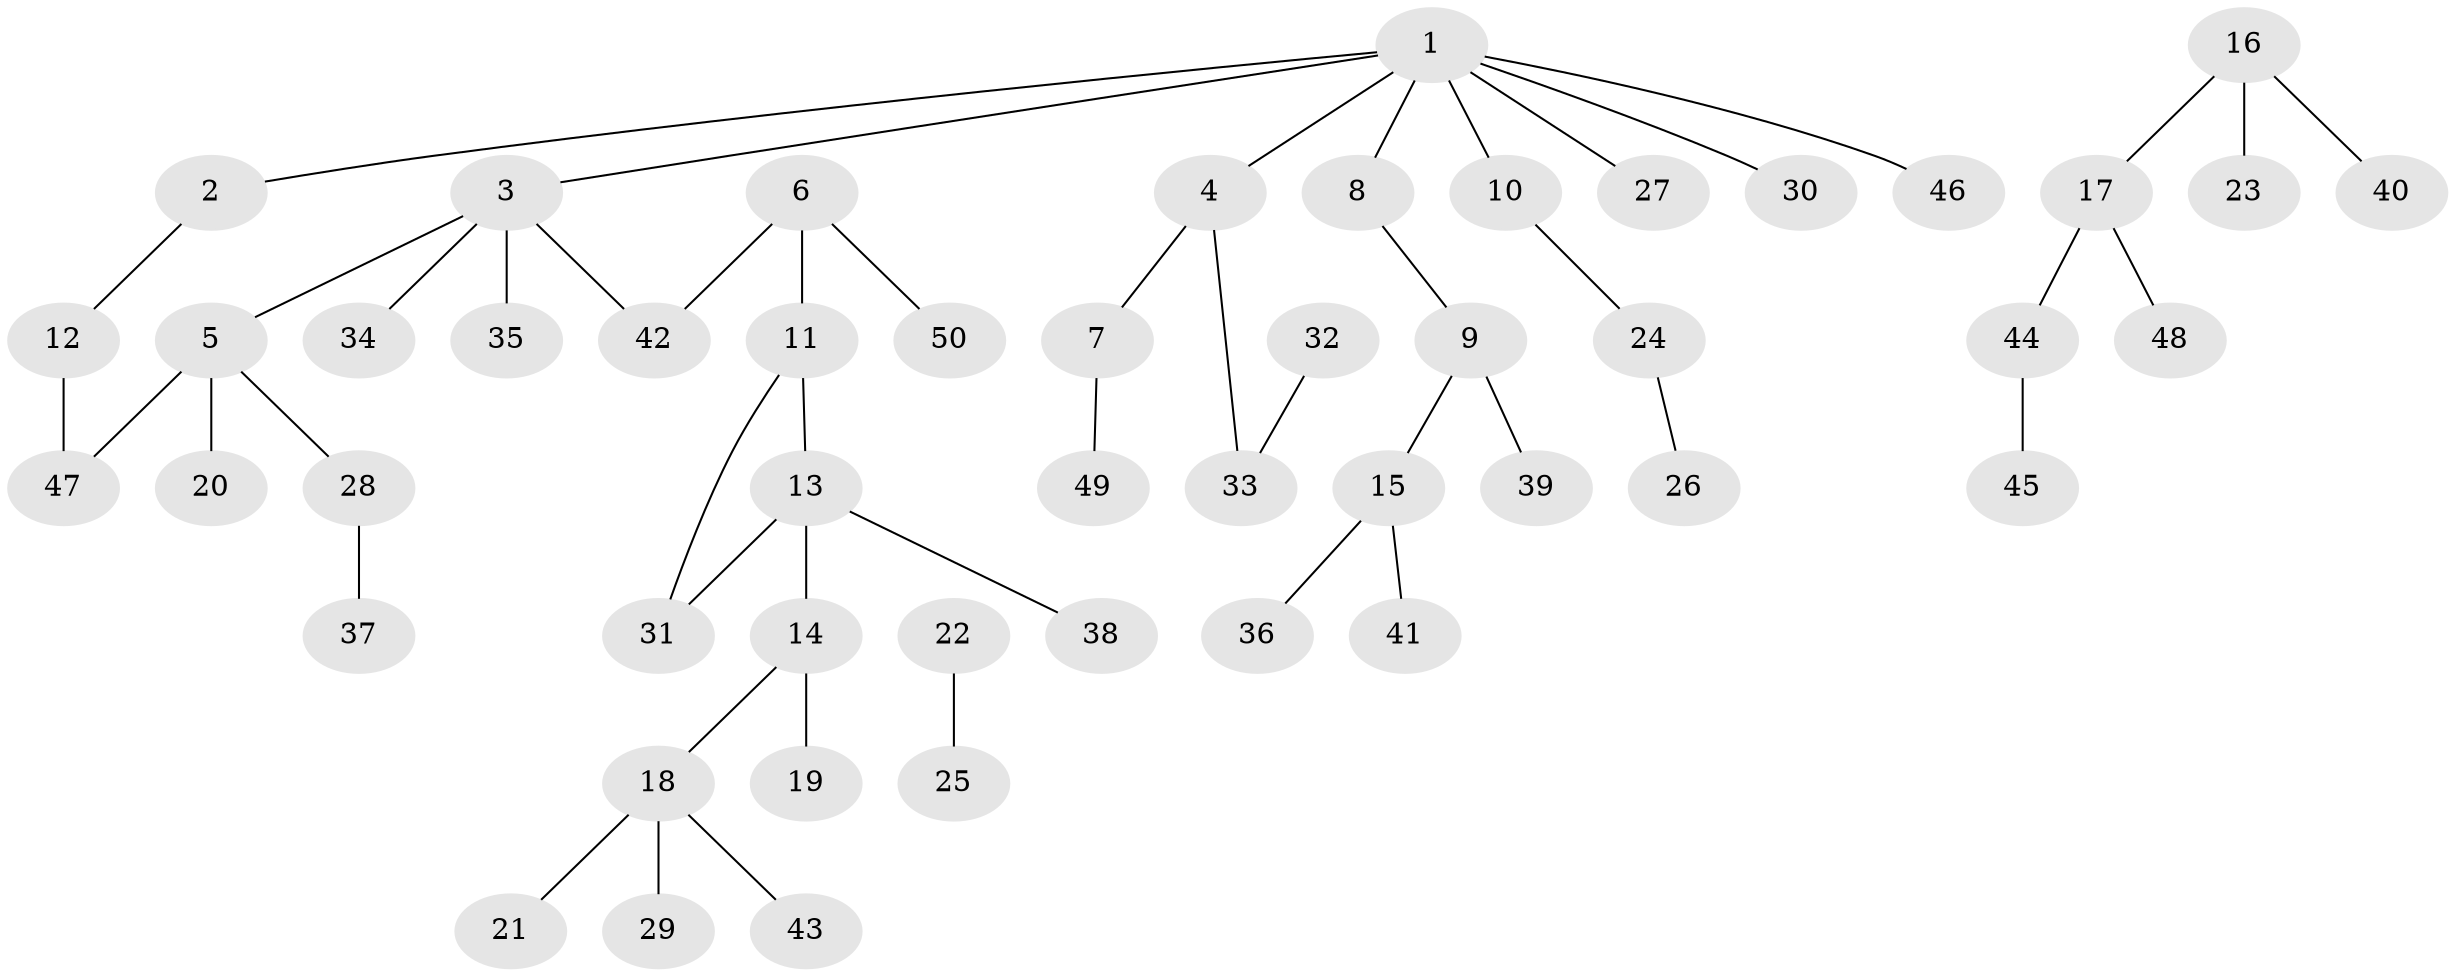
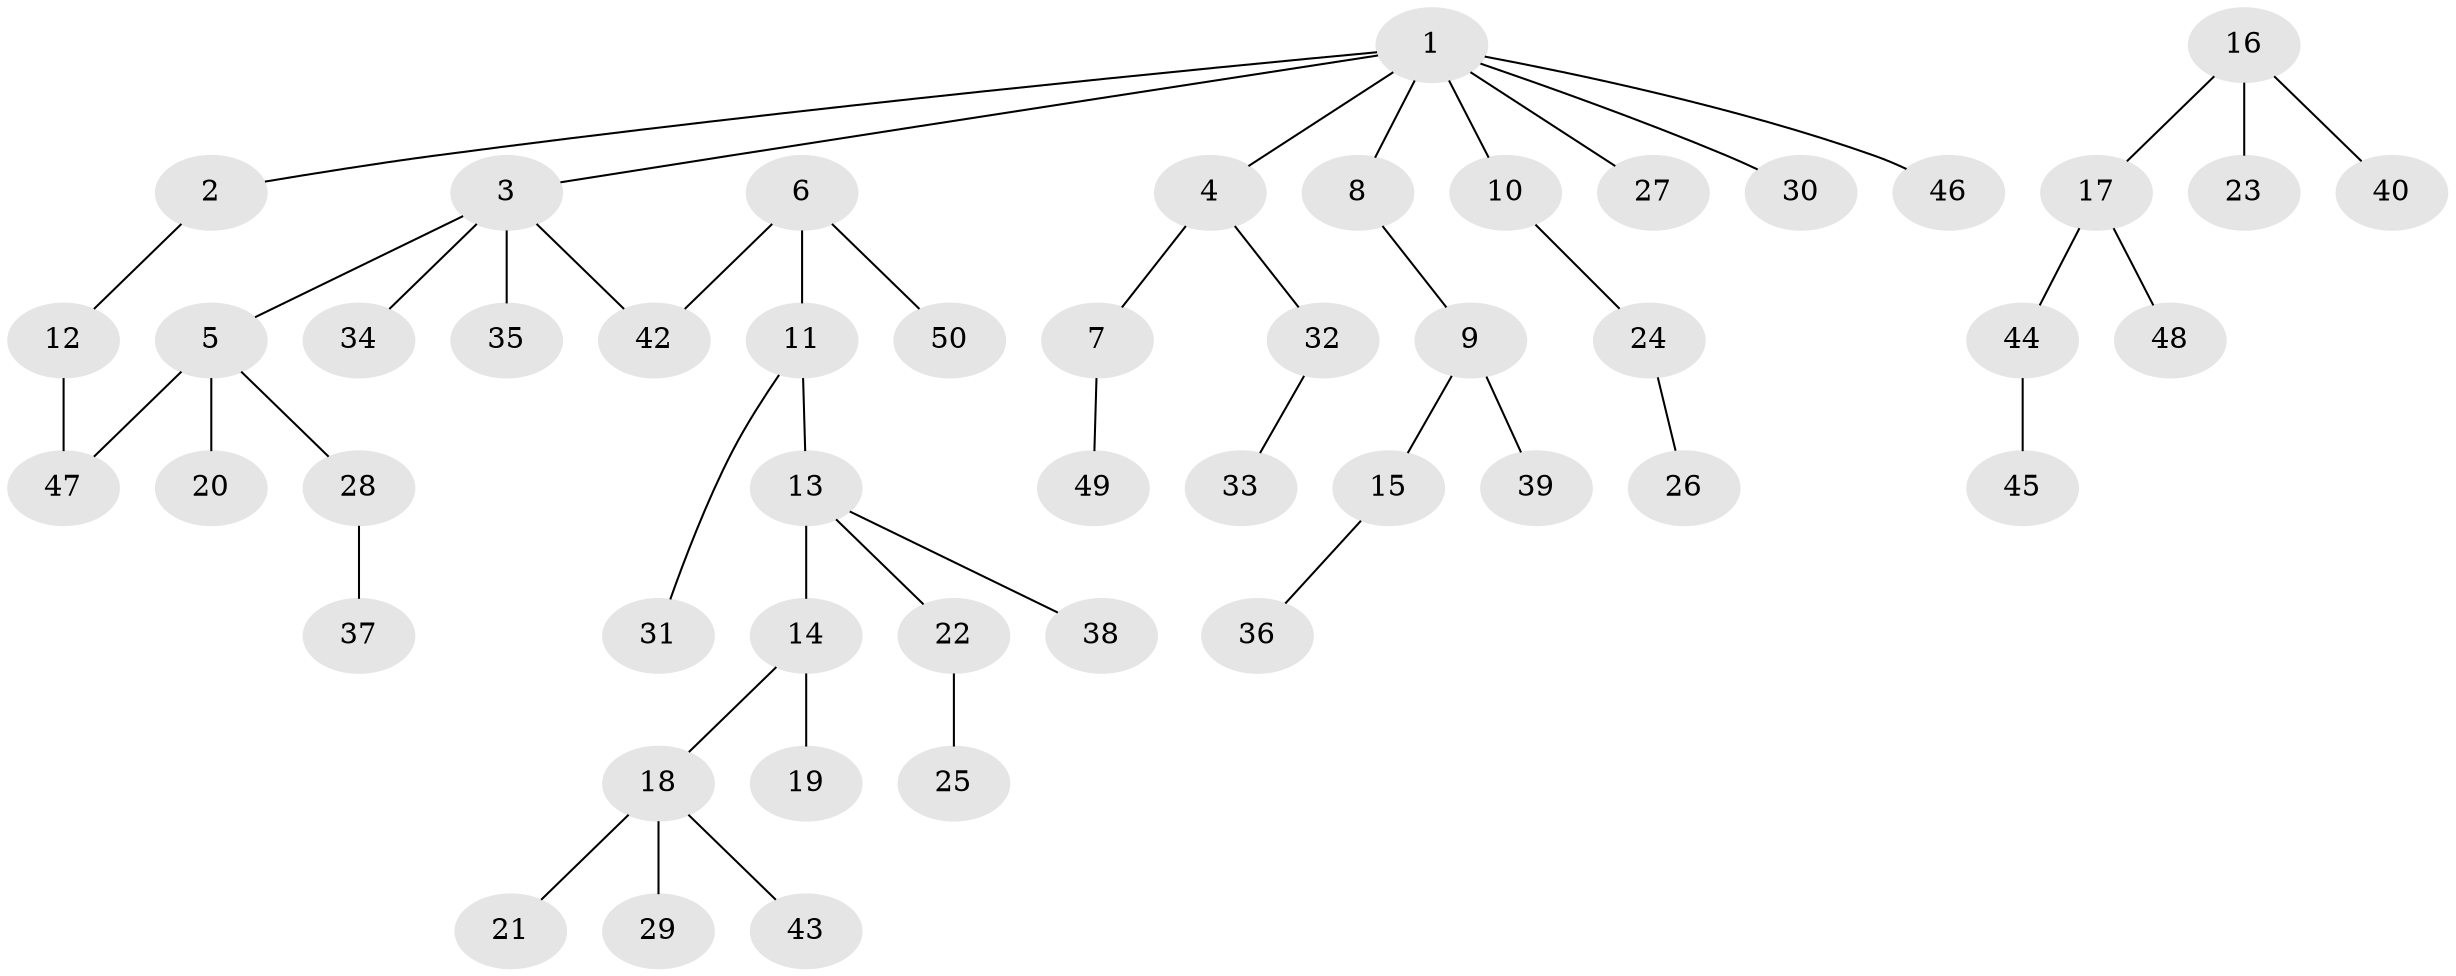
(1226, 340) -> (1267, 267)
(733, 562) -> (880, 562)
(1405, 636) -> none
